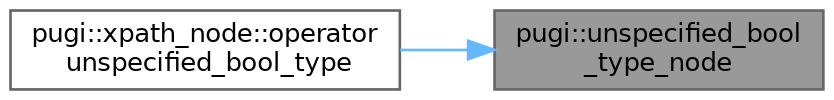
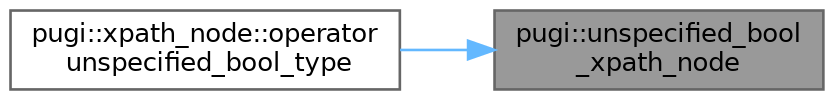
(659, 50) -> (659, 50)
